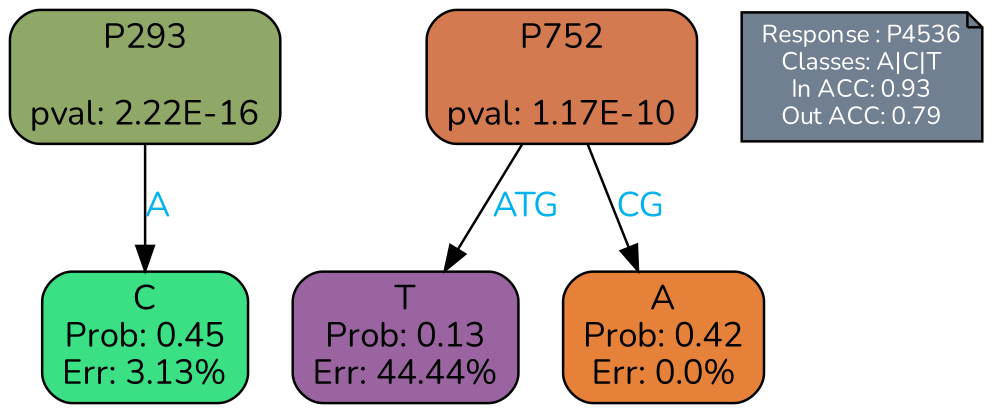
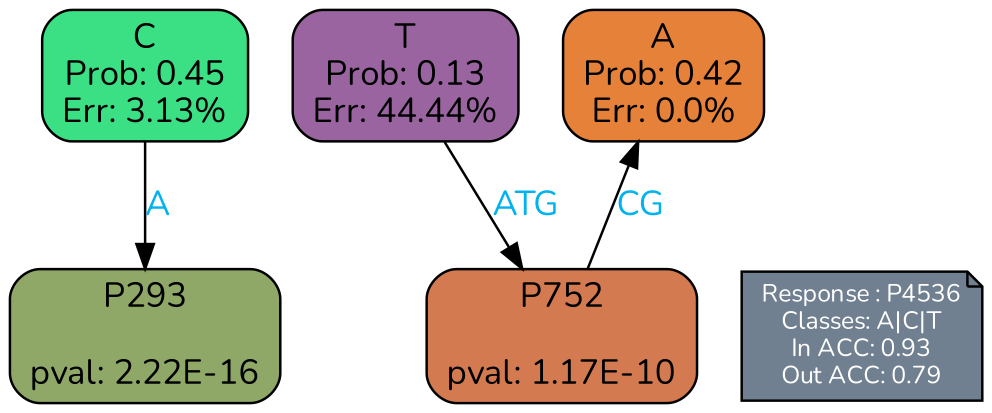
(145, 195) -> (145, 193)
(490, 197) -> (477, 194)
